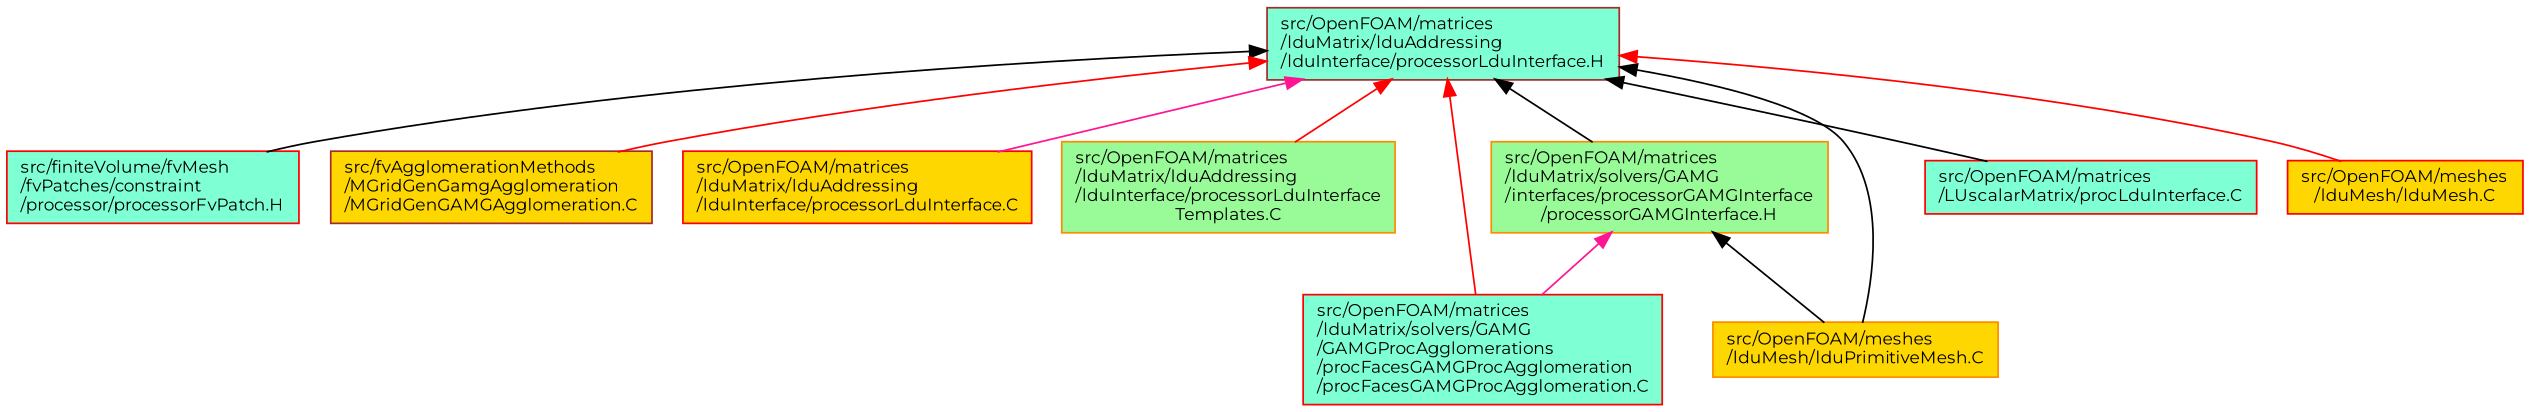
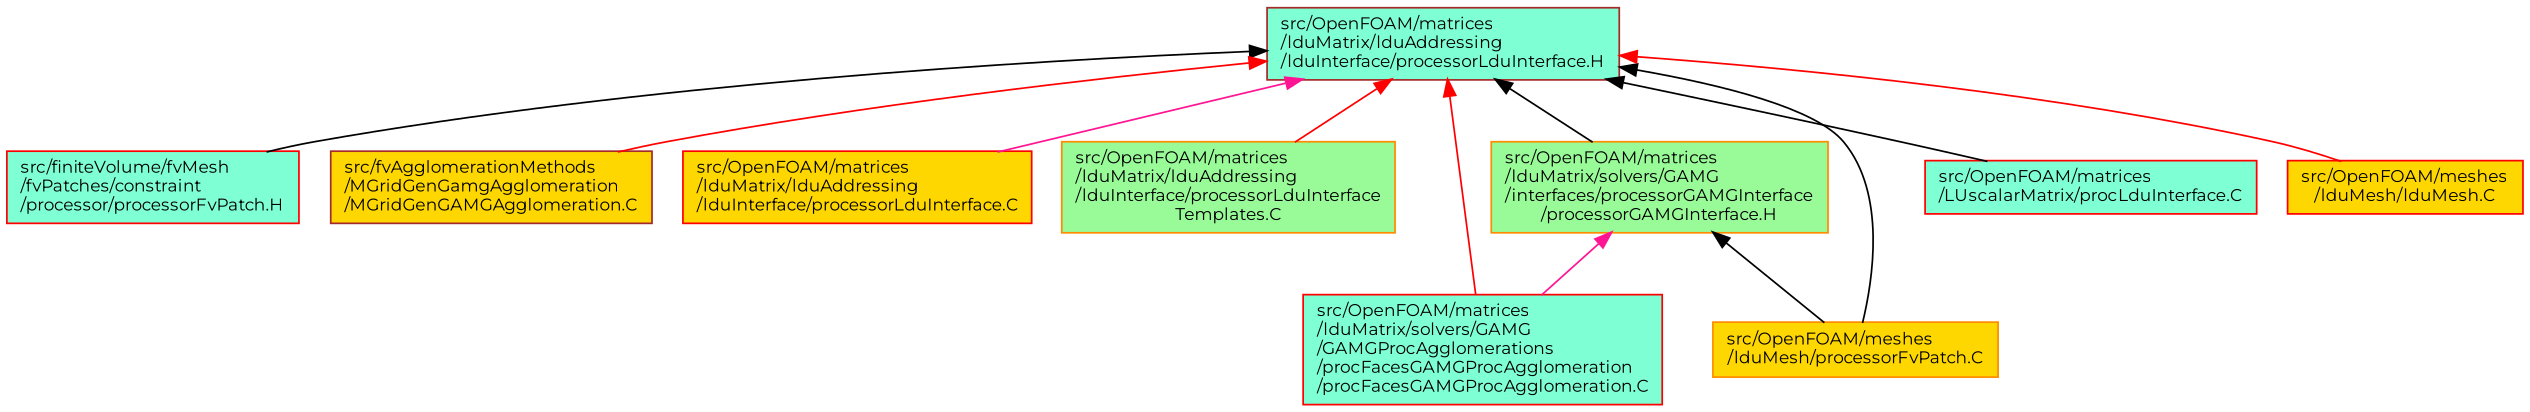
(1856, 350) -> (1856, 350)
